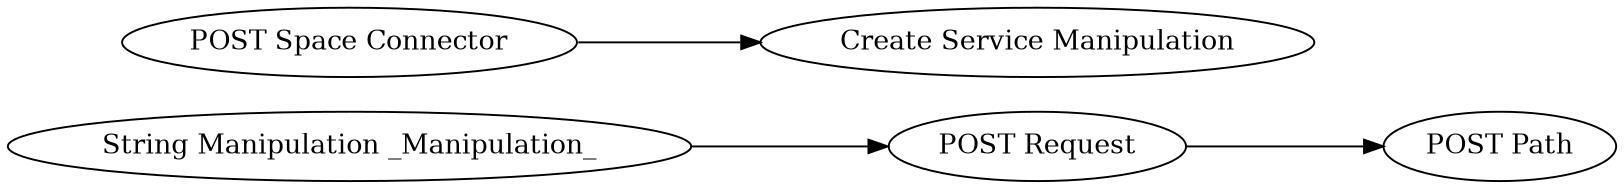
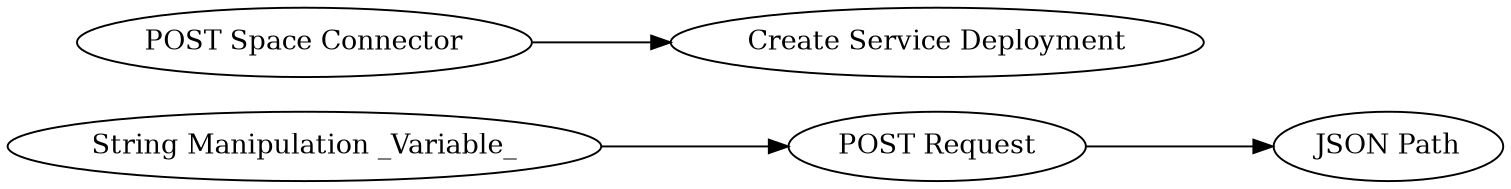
(1037, 42) -> (937, 42)
(350, 146) -> (304, 146)
(1500, 146) -> (1388, 146)
